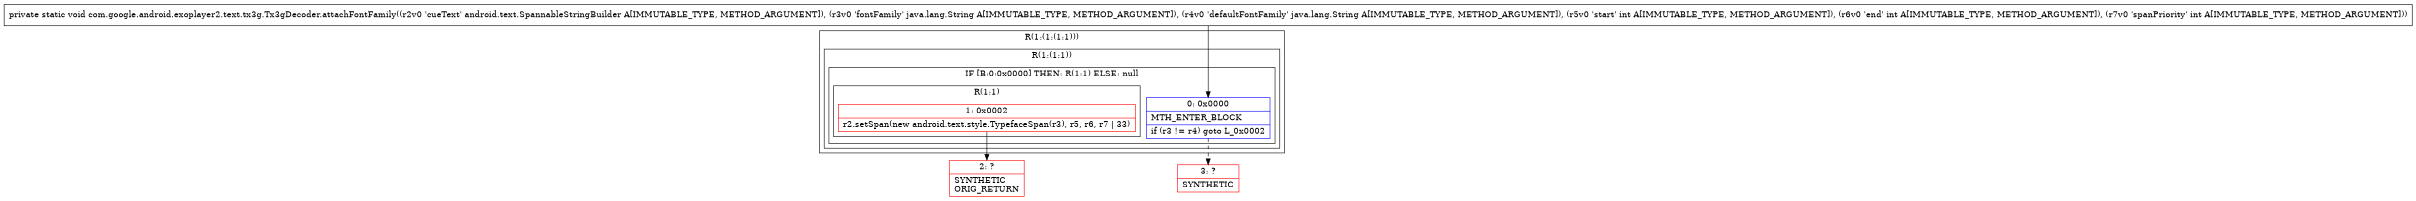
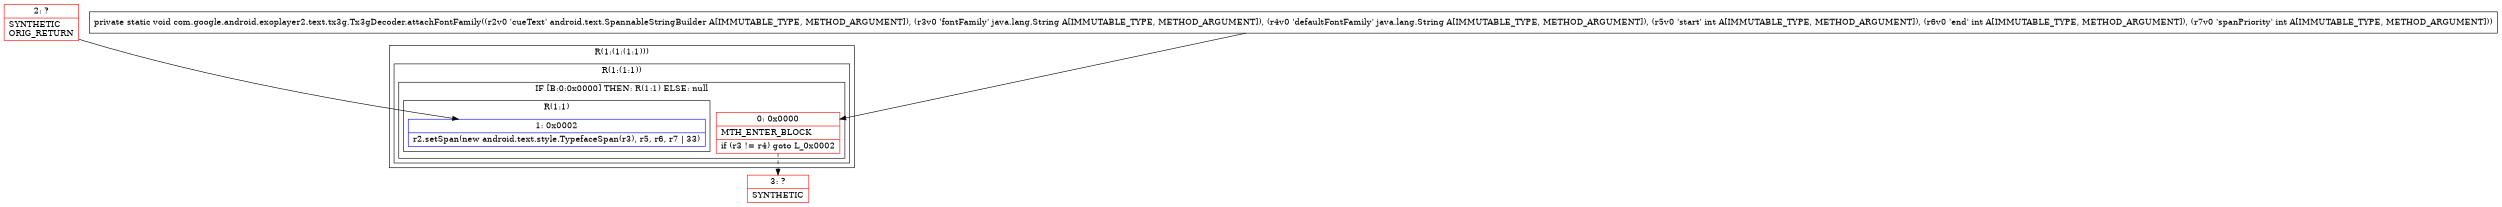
(987, 118) -> (557, 133)
(1208, 118) -> (778, 133)
(987, 143) -> (264, 85)
